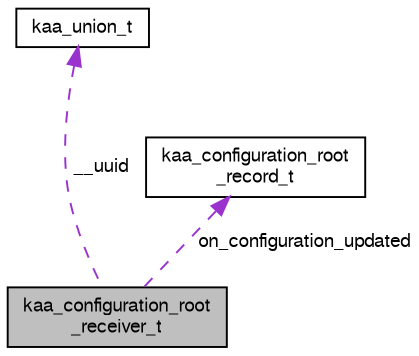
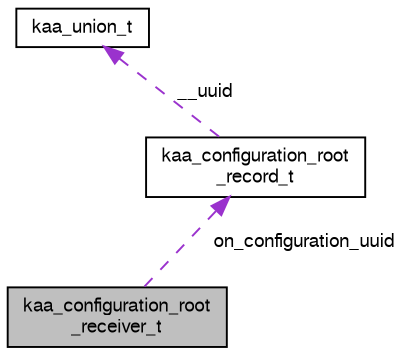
(67, 180) -> (170, 98)
(303, 242) -> (303, 242)
